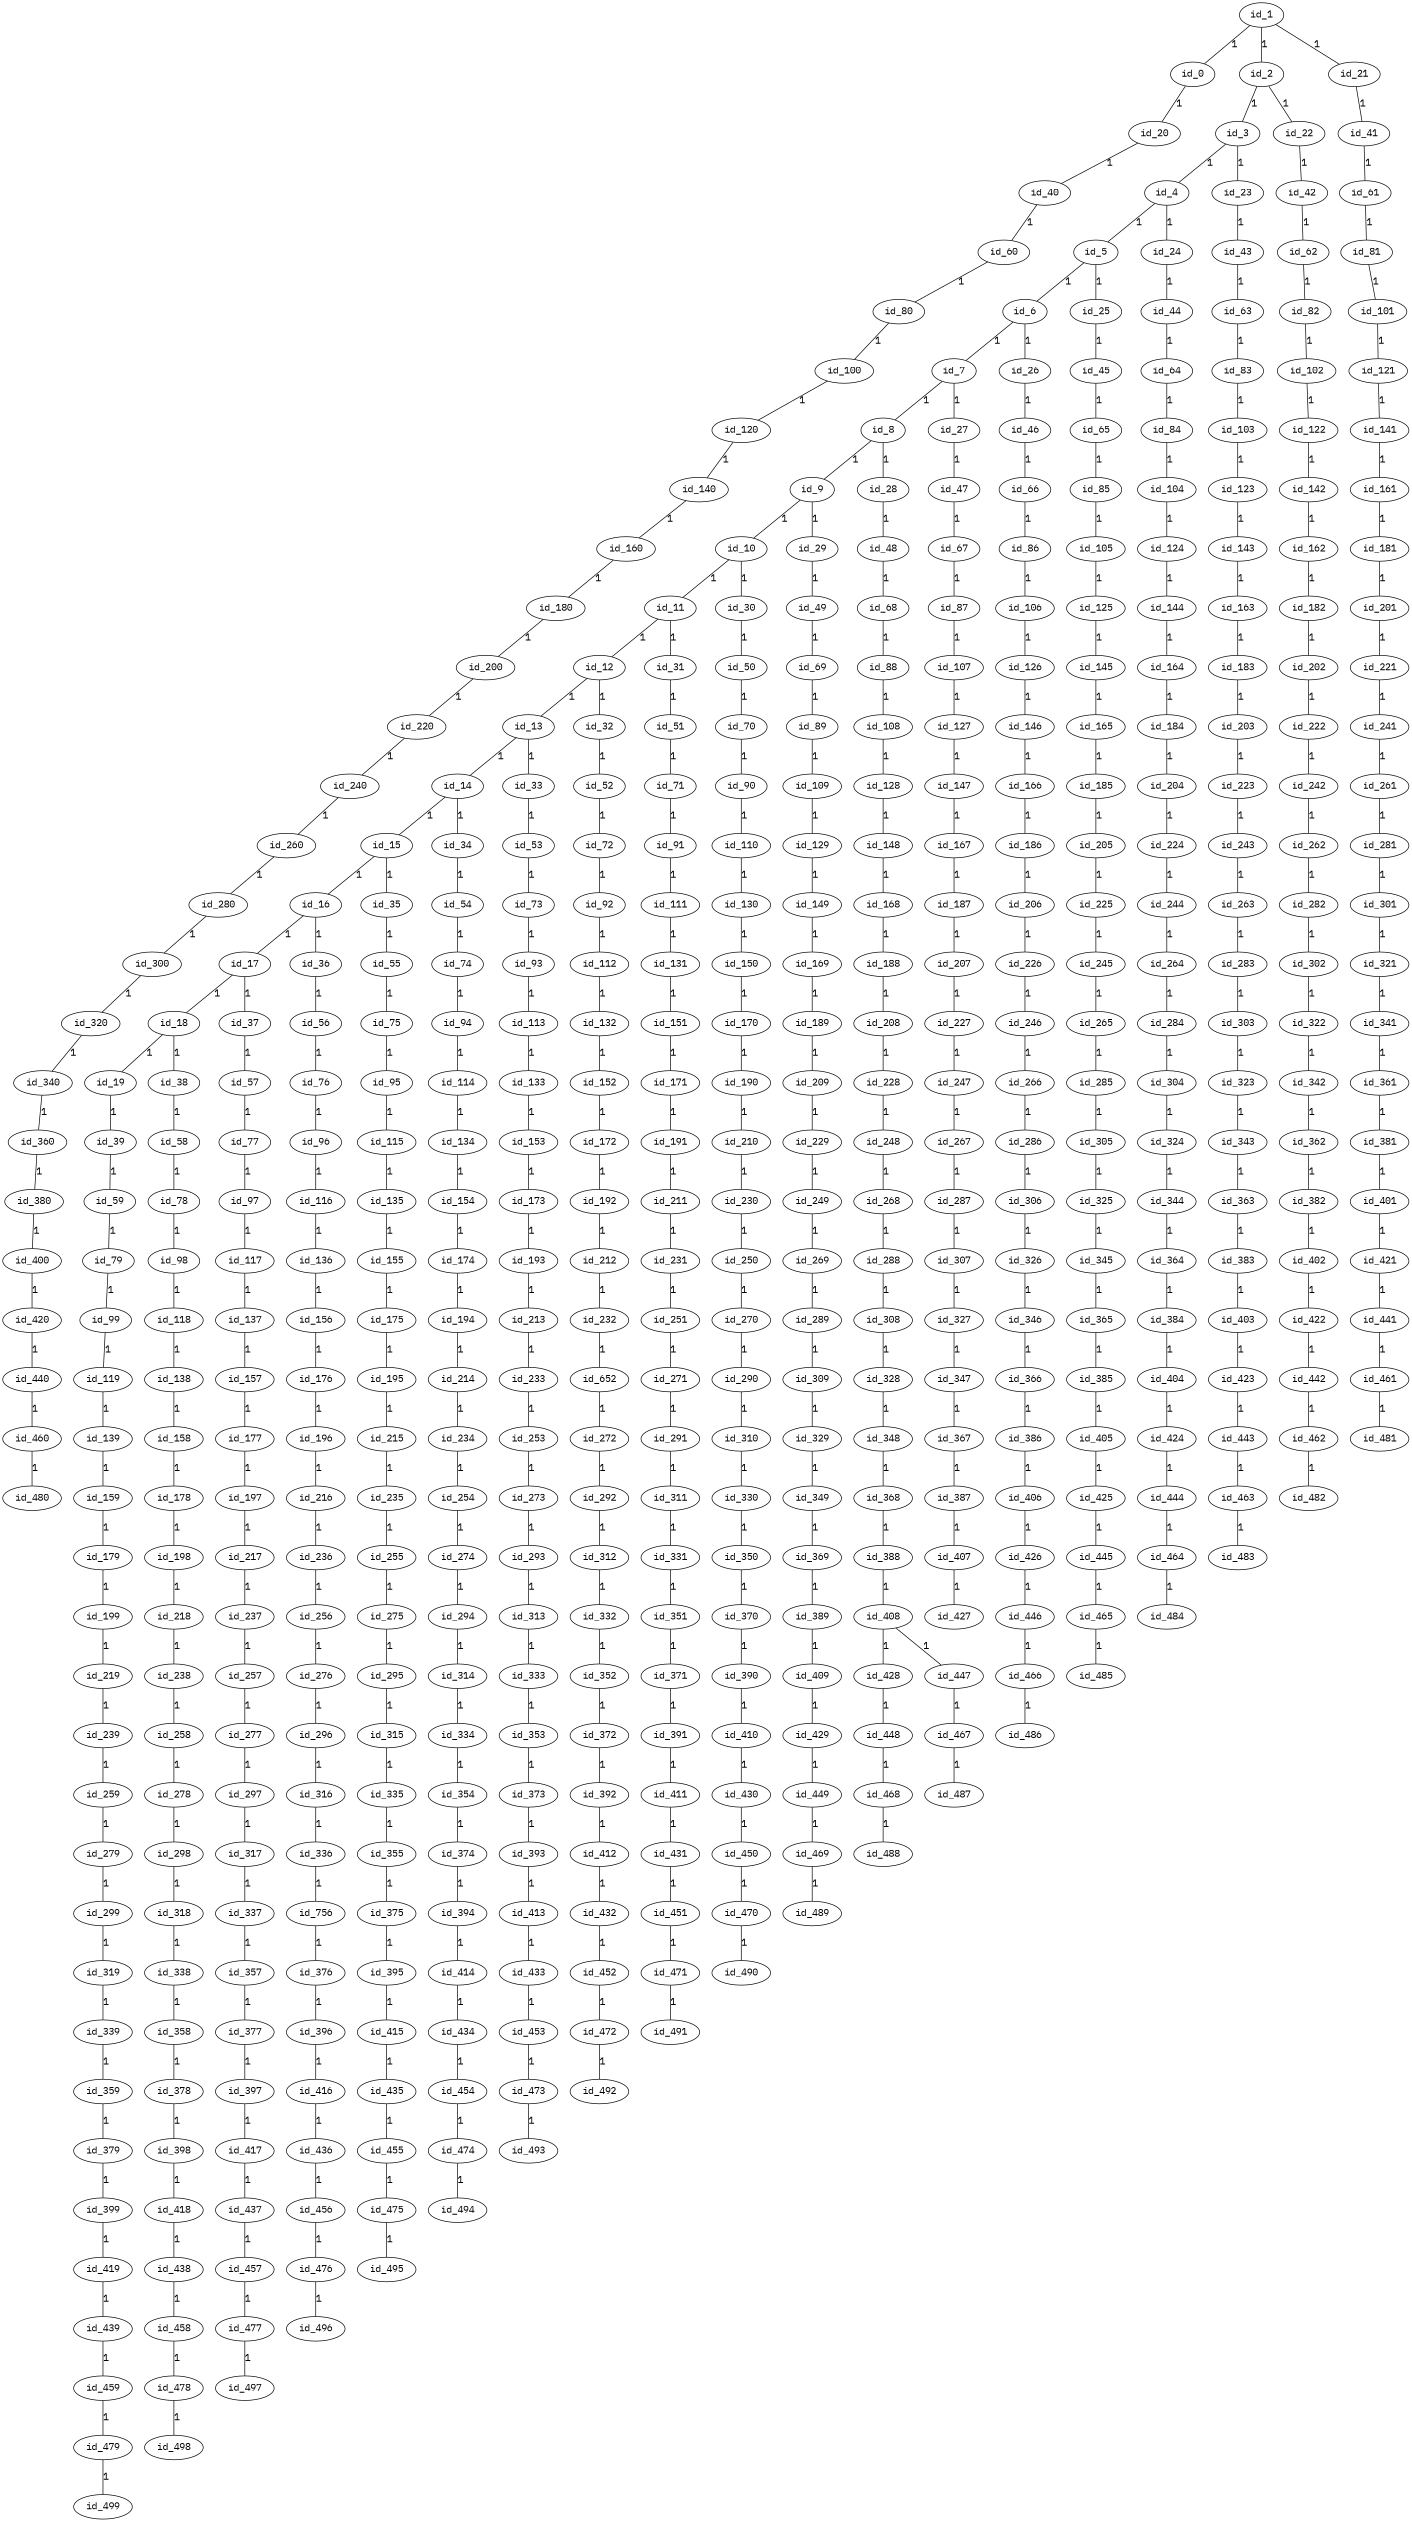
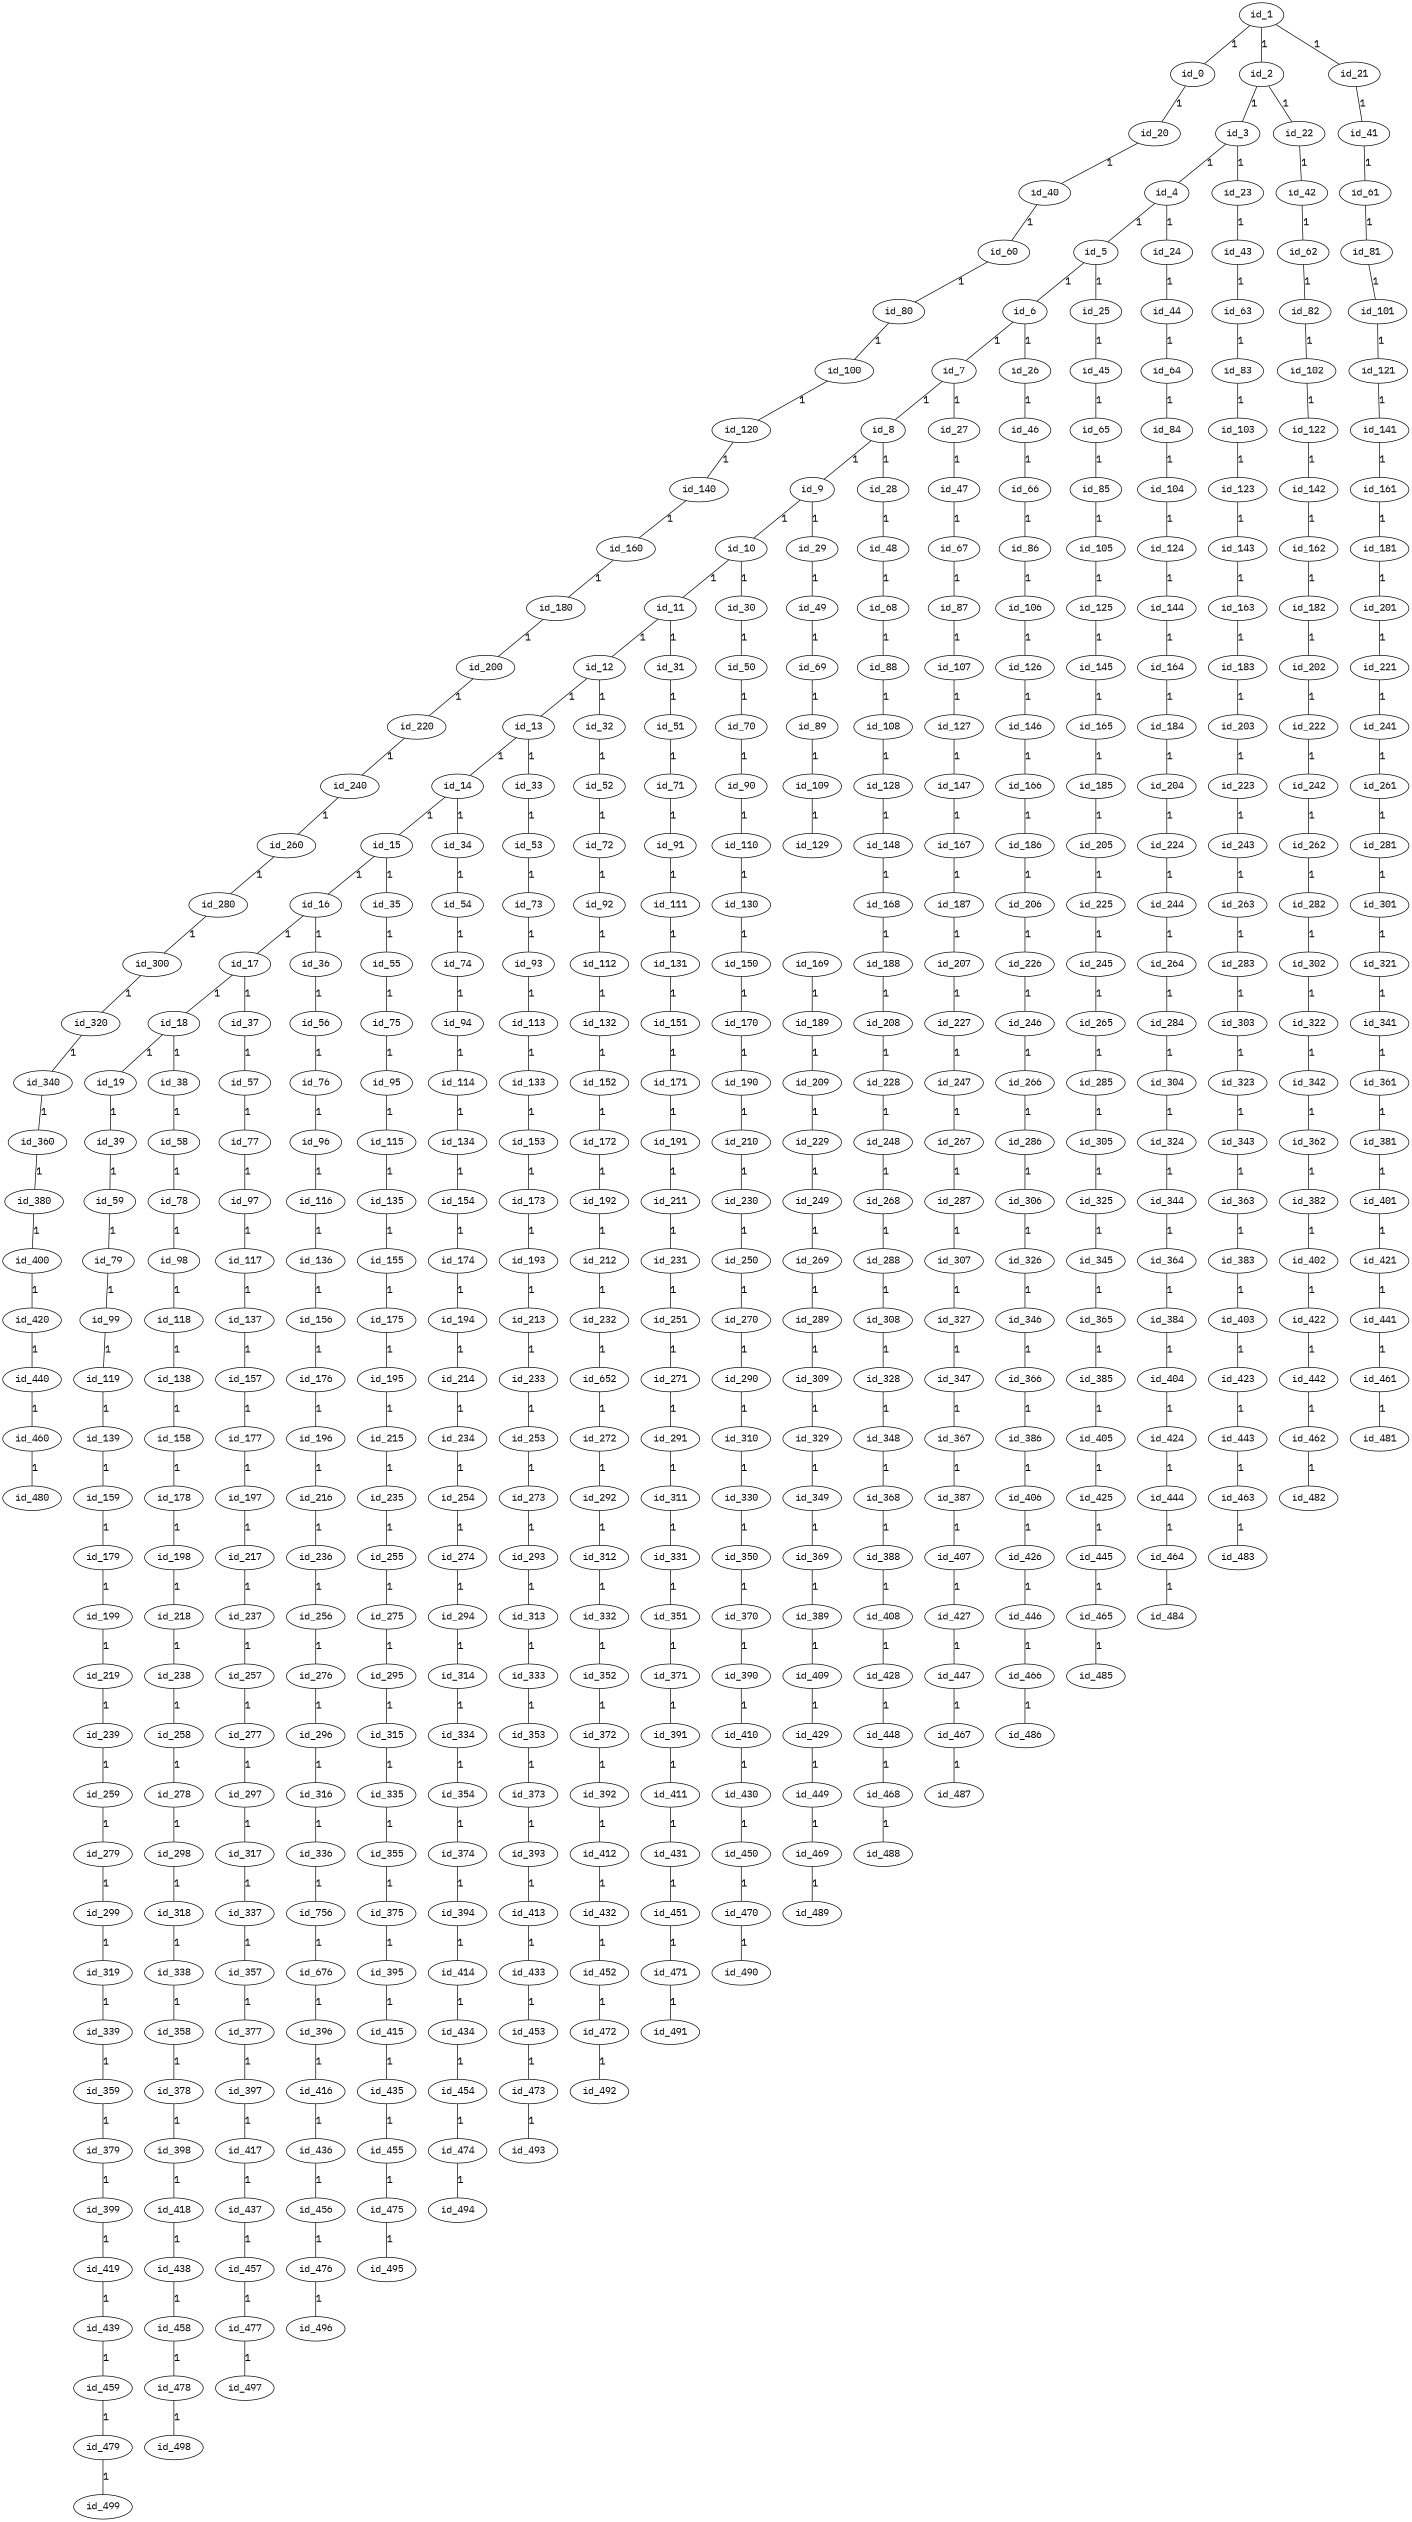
(812, 905) -> none
(919, 1647) -> (954, 1647)
(316, 1973) -> (316, 1973)
